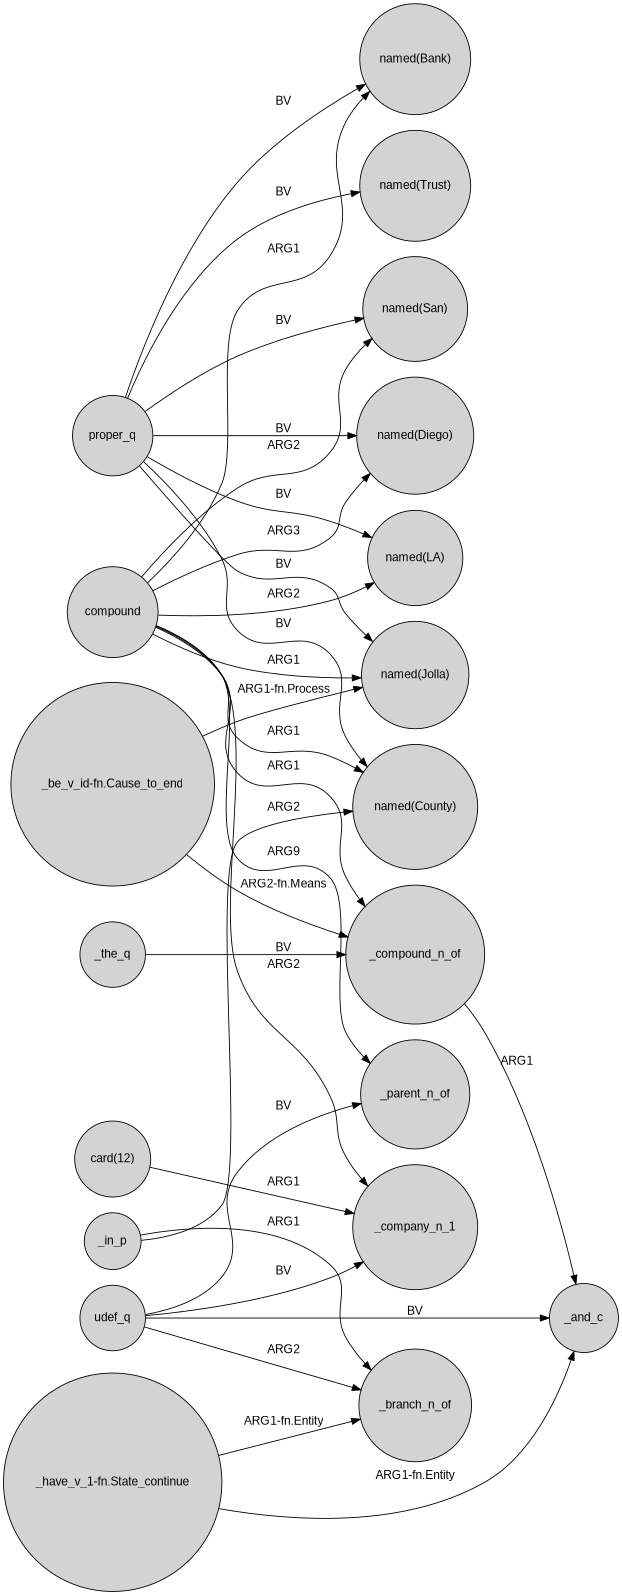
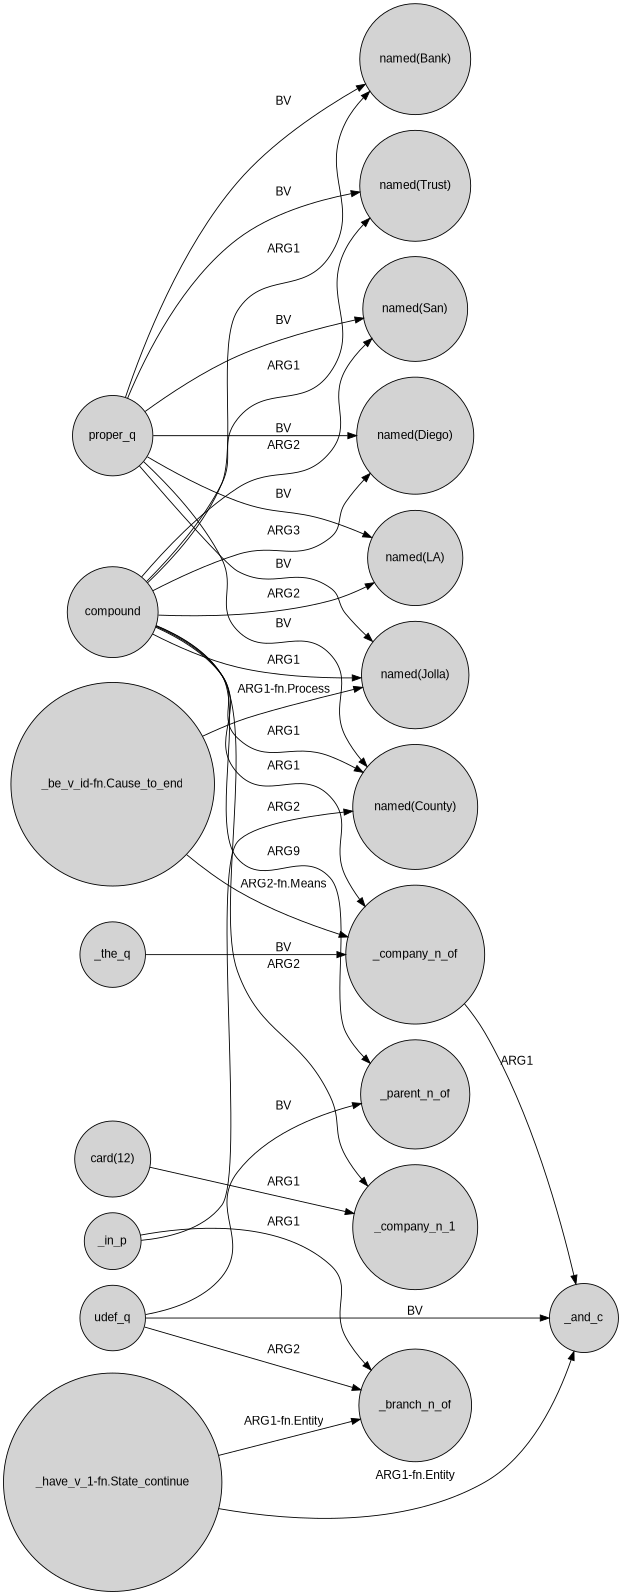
none -> (268, 400)
(415, 955) -> (415, 955)
(253, 1300) -> none
